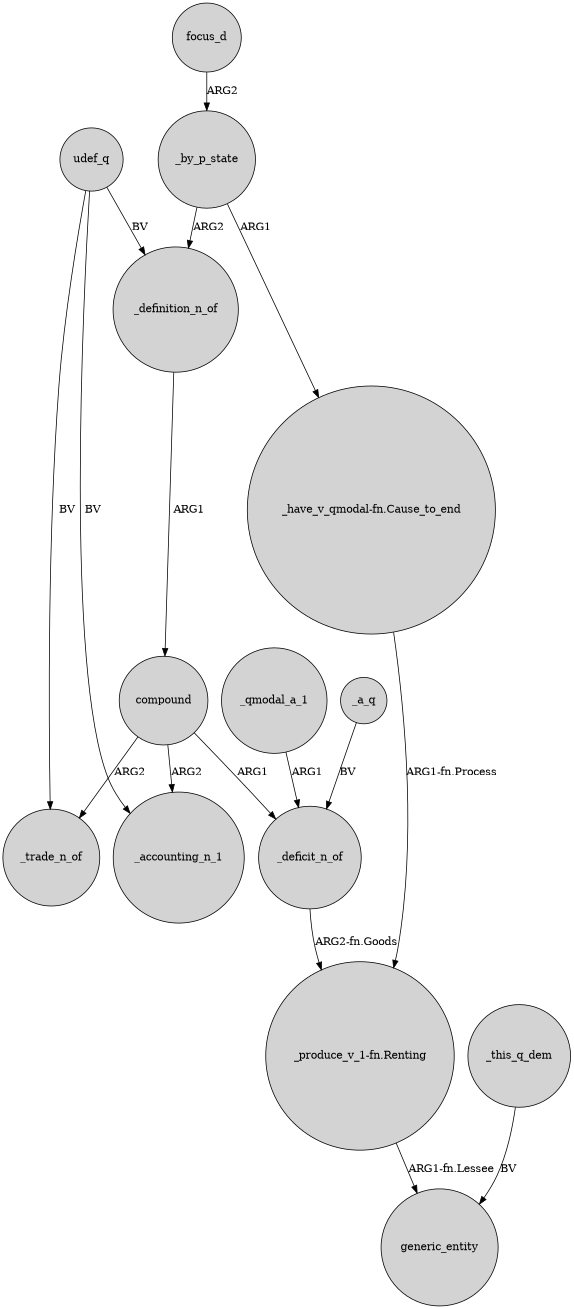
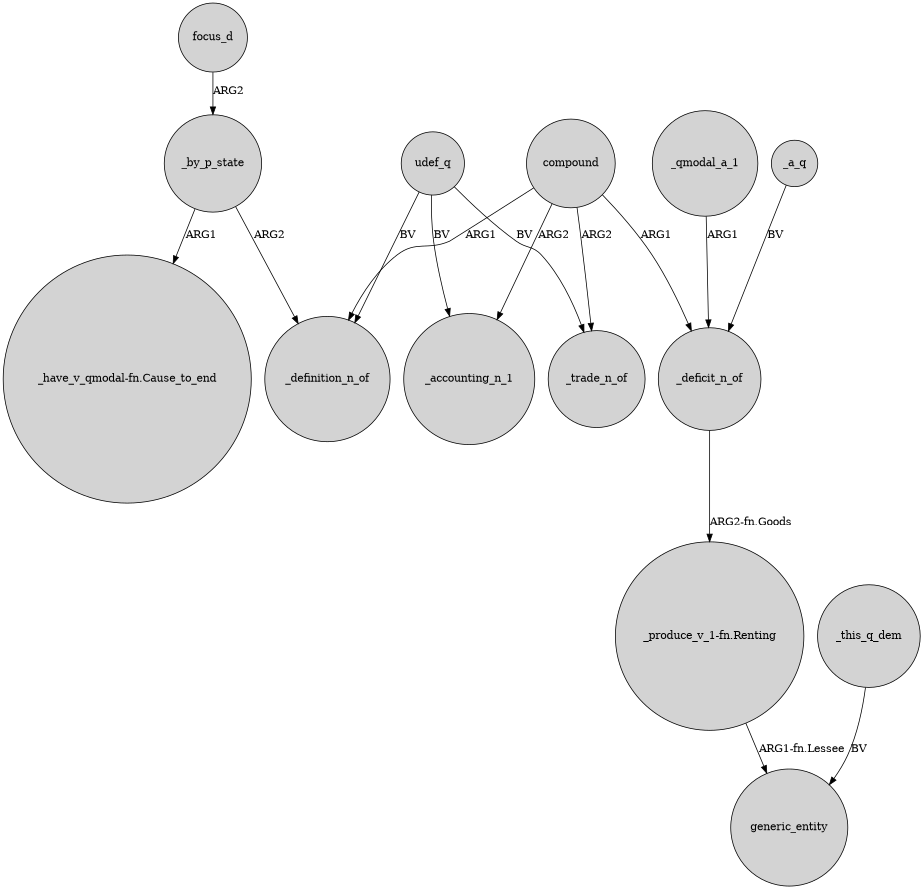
(169, 510) -> (441, 244)
(407, 796) -> none
